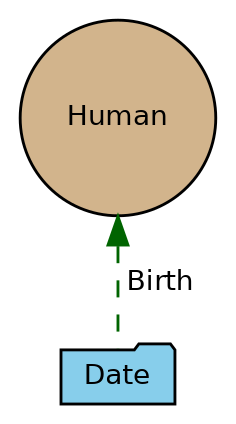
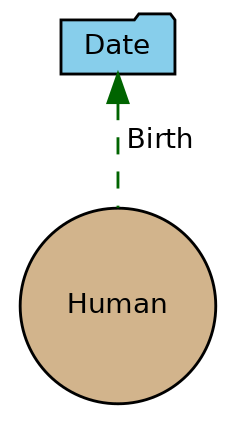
(118, 297) -> (118, 155)
